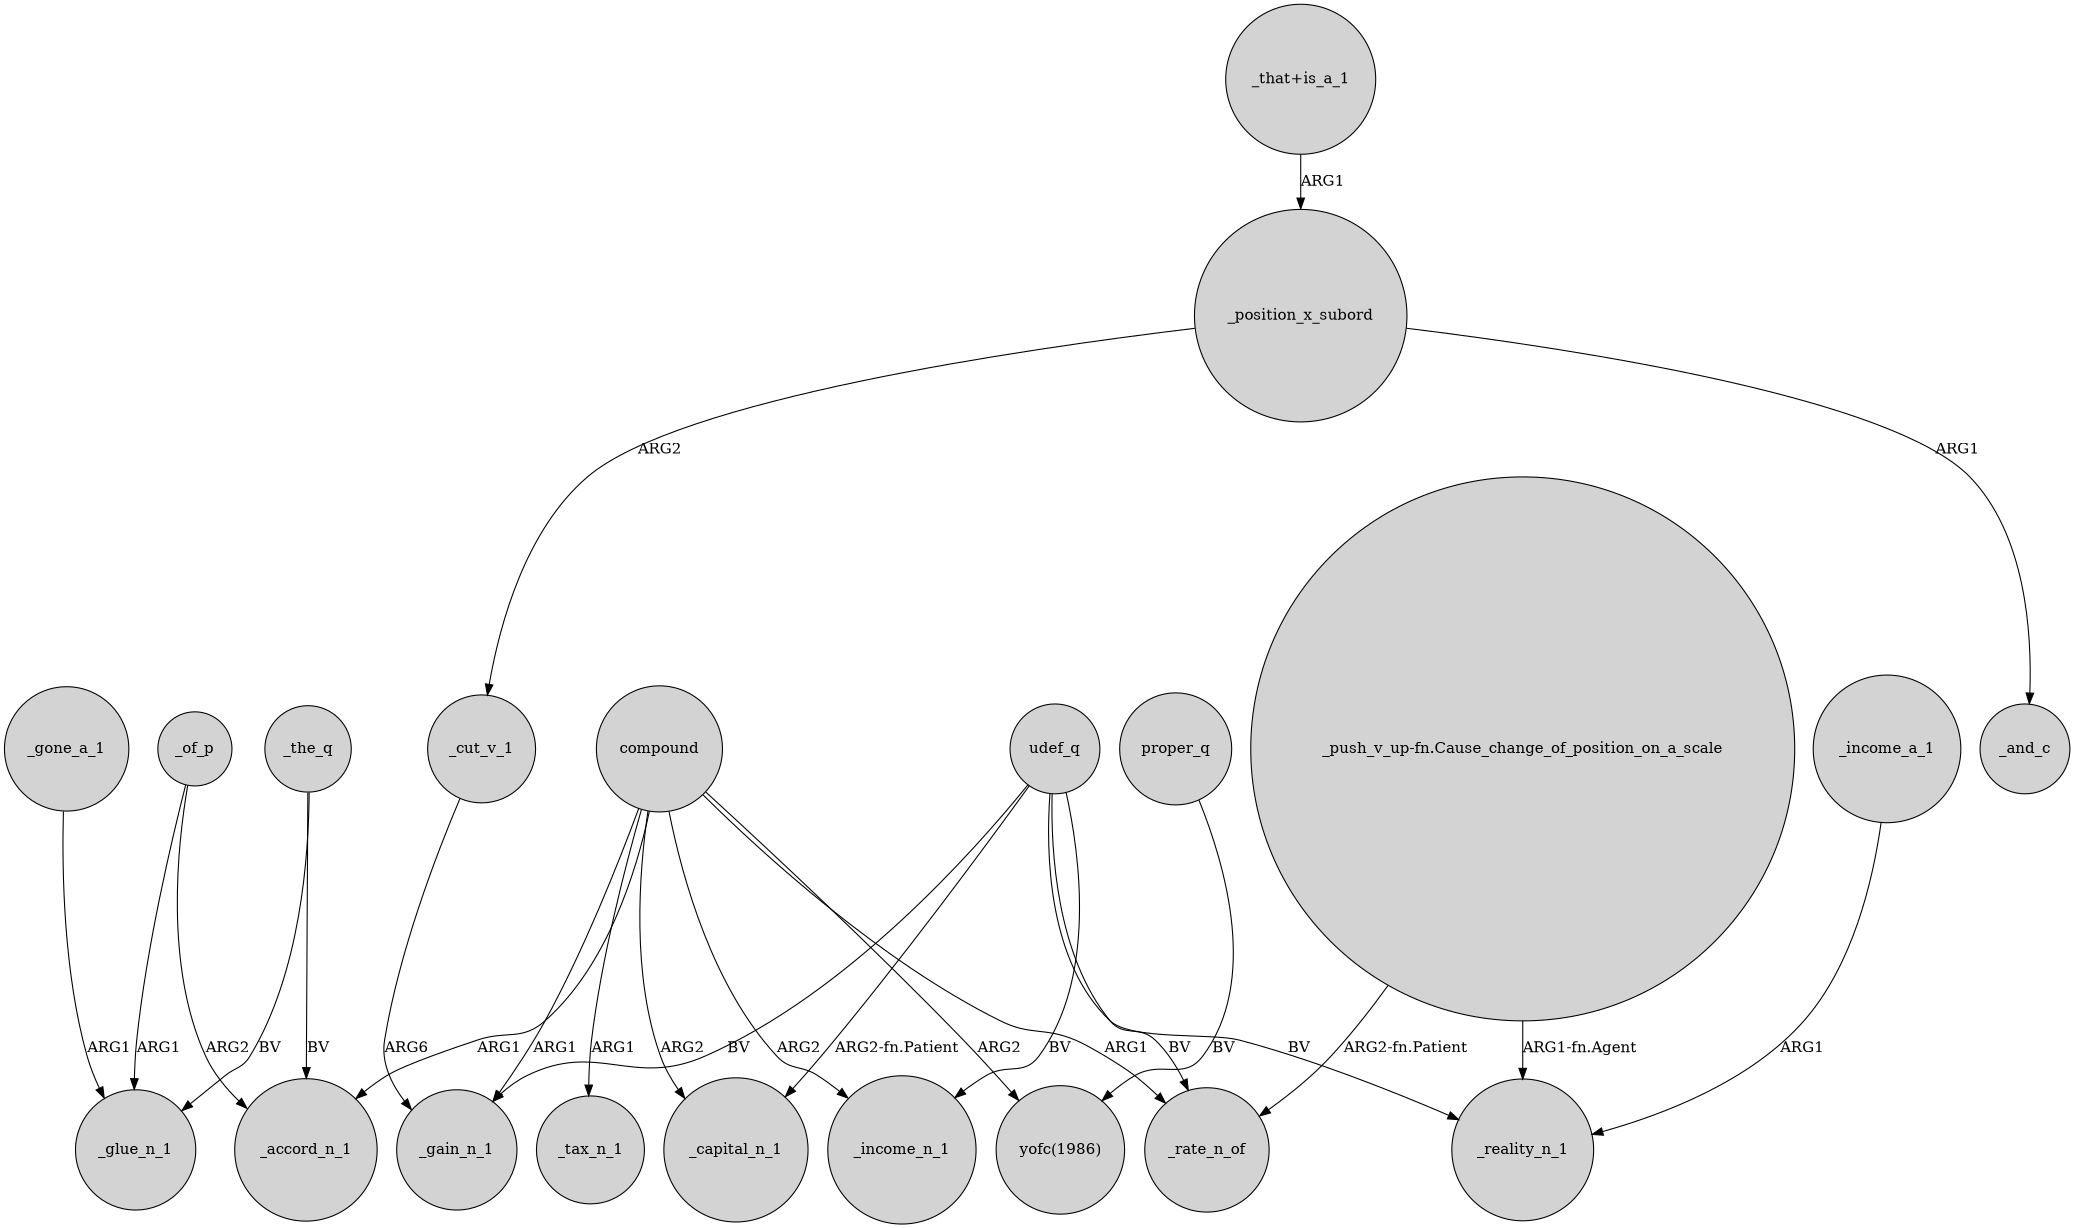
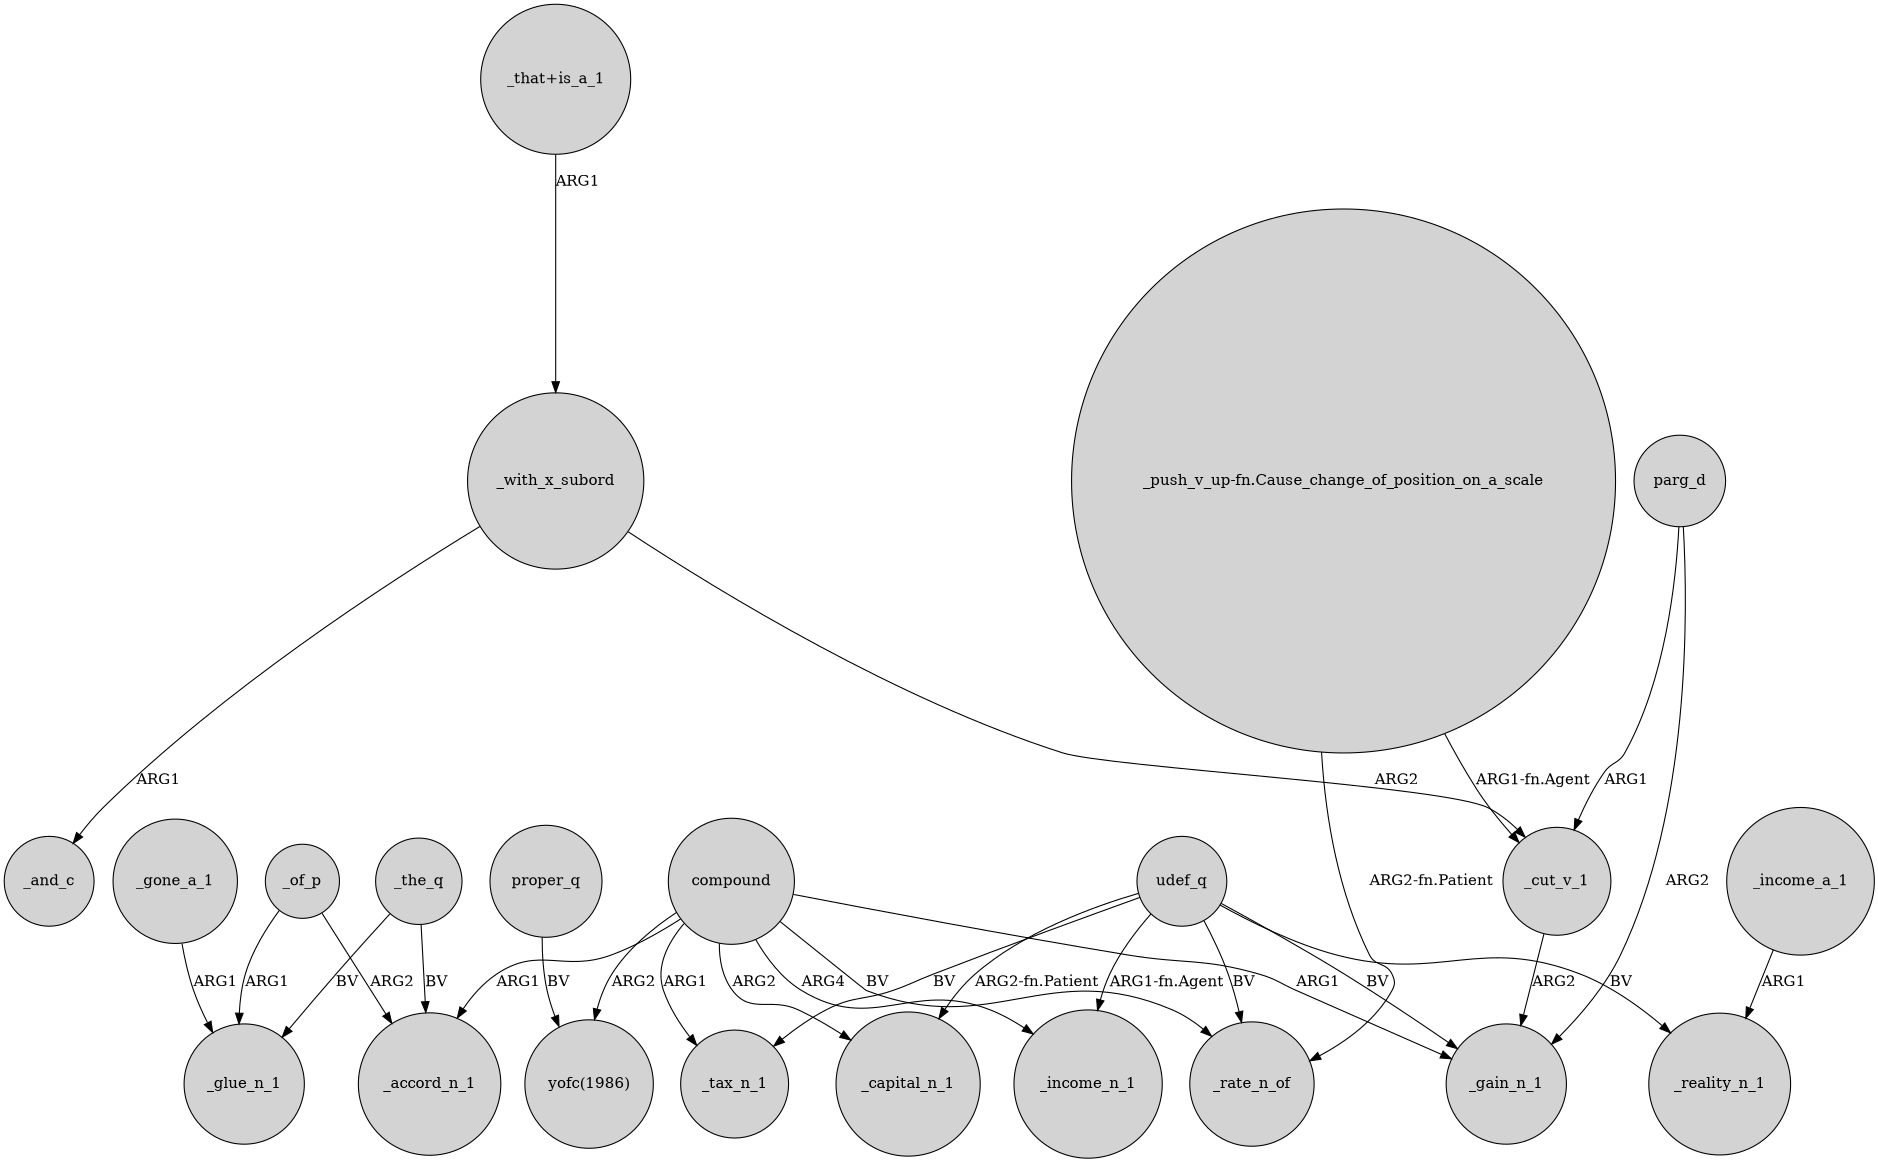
(1301, 316) -> (556, 481)
none -> (1680, 481)
none -> (959, 964)
(1523, 1044) -> (1475, 786)
(407, 1048) -> (1554, 982)
(799, 1048) -> (824, 982)
(1060, 1048) -> (1167, 982)
(1127, 1048) -> (877, 982)
